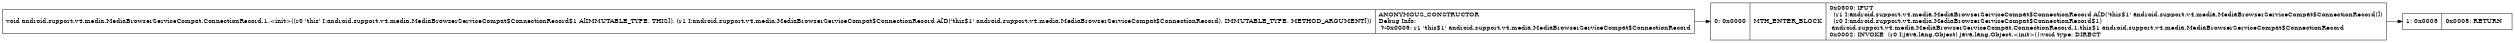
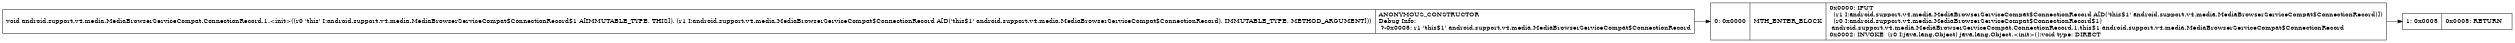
(1854, 8) -> (1854, 8)
